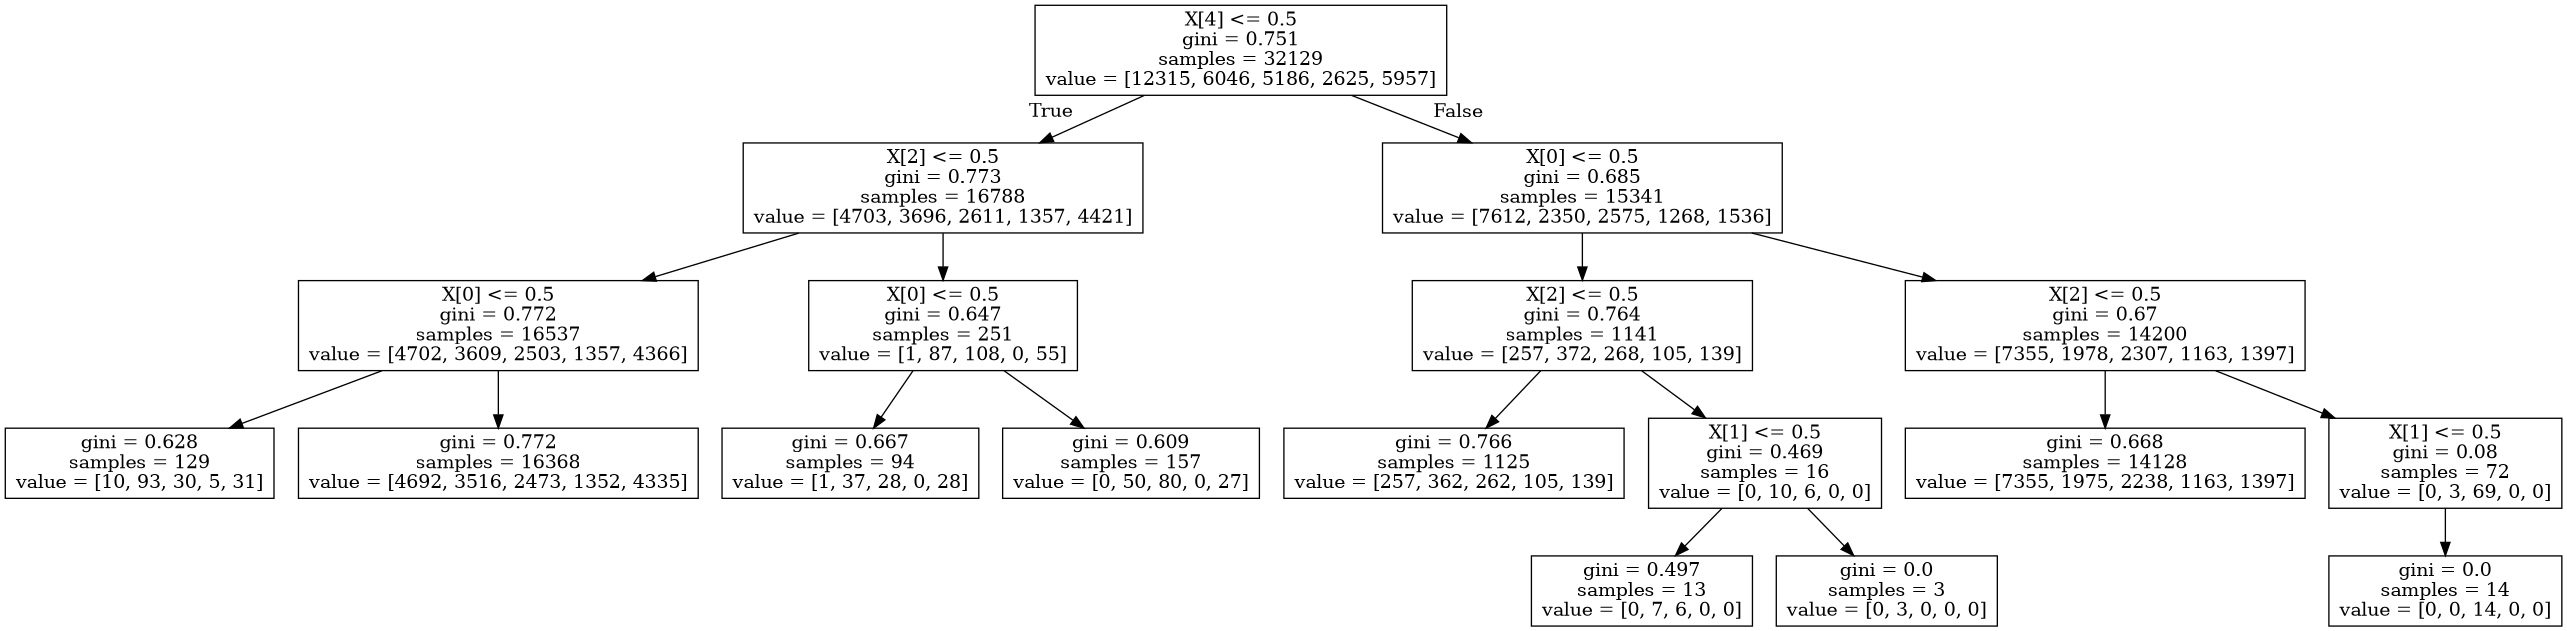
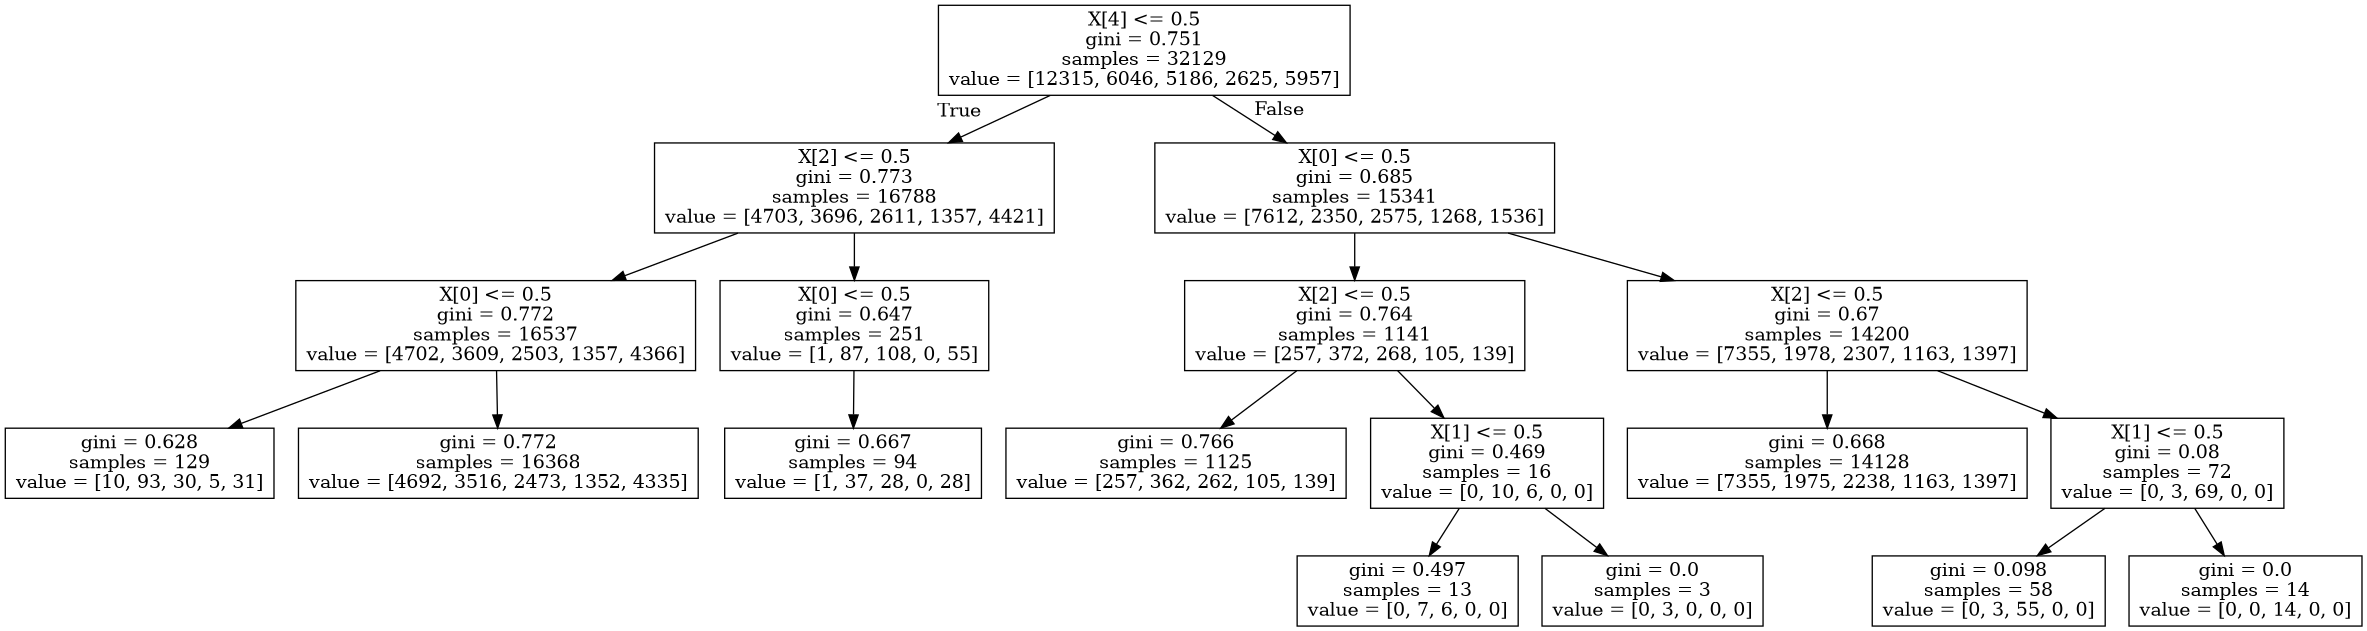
(1131, 463) -> none
none -> (1989, 591)
